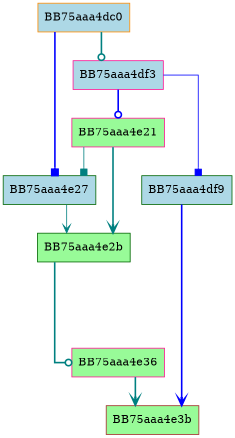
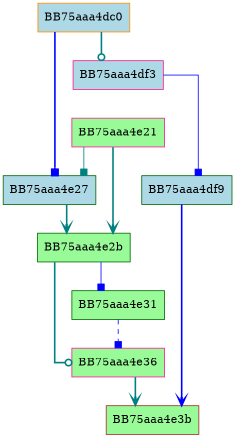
(118, 101) -> none
(67, 215) -> (67, 215)
none -> (118, 305)
